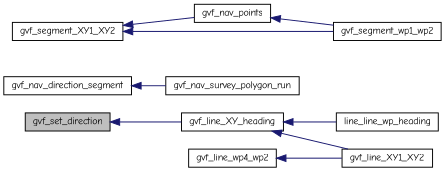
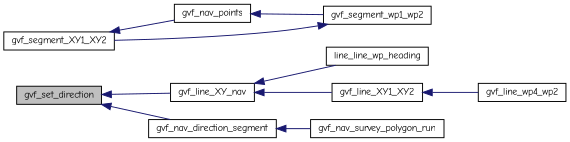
(233, 31) -> (216, 36)
none -> (141, 113)
(232, 122) -> (212, 92)
(314, 158) -> (455, 92)
